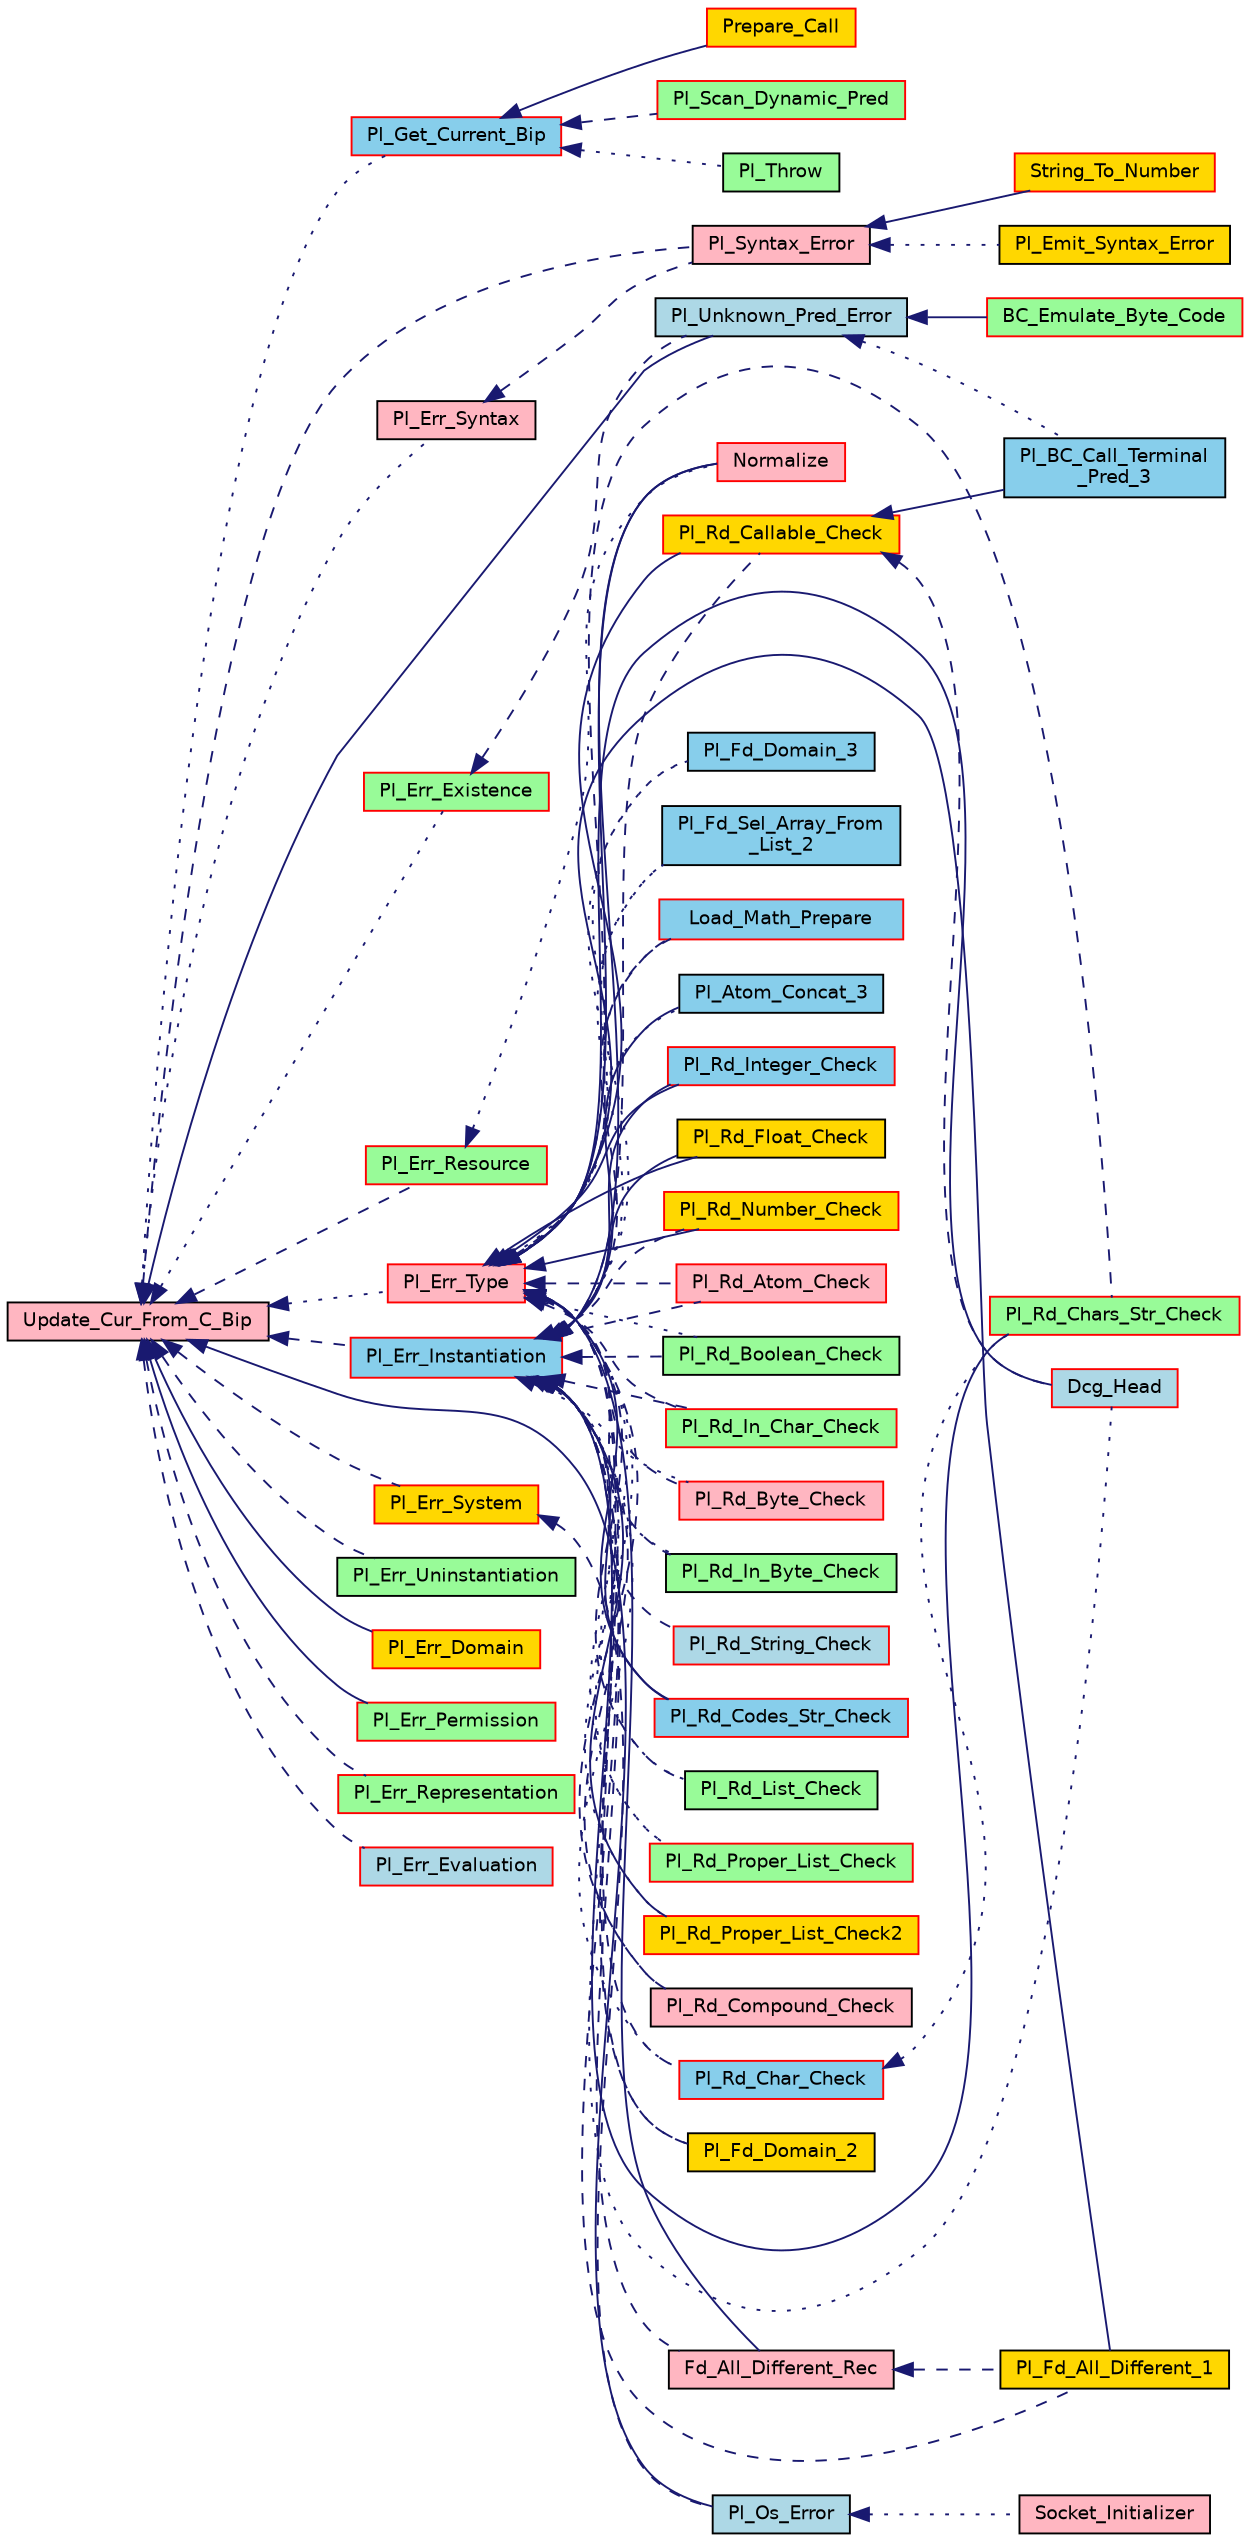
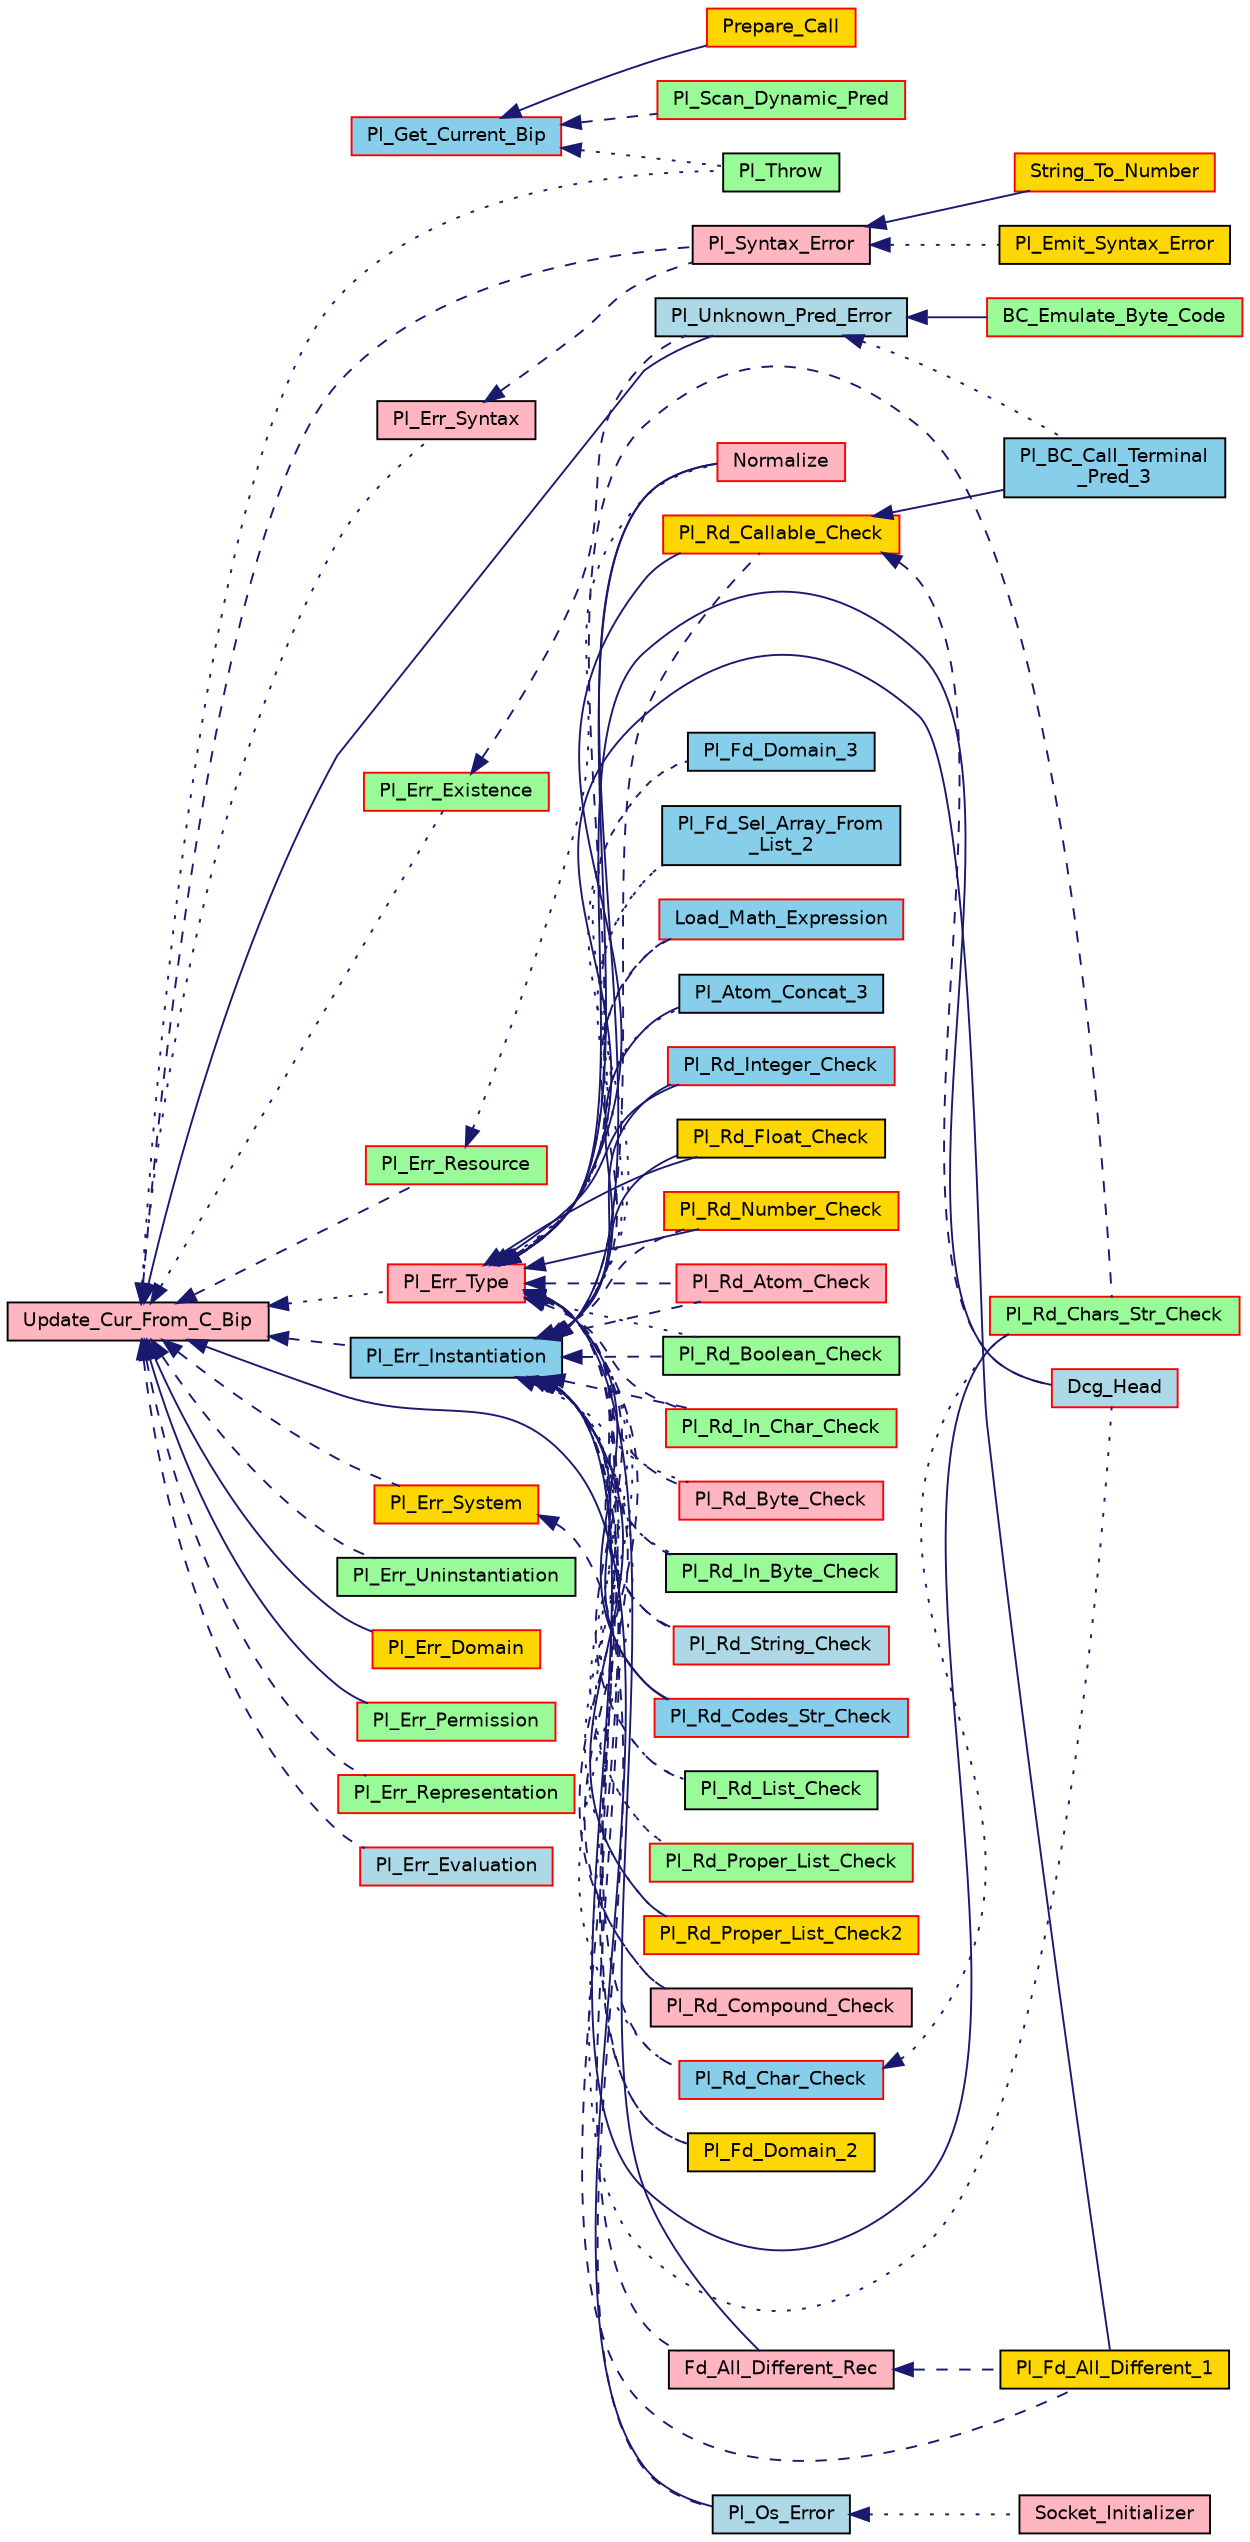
(199, 696) -> (232, 575)
(781, 919) -> (781, 919)
(456, 1358) -> (456, 1358)
none -> (609, 1463)
